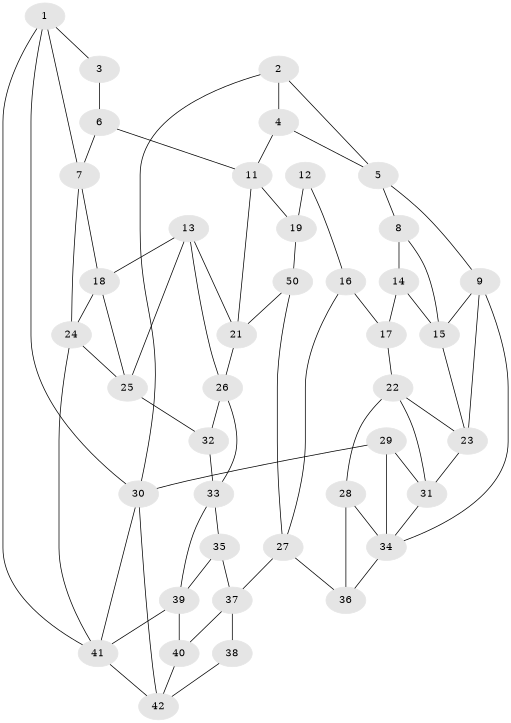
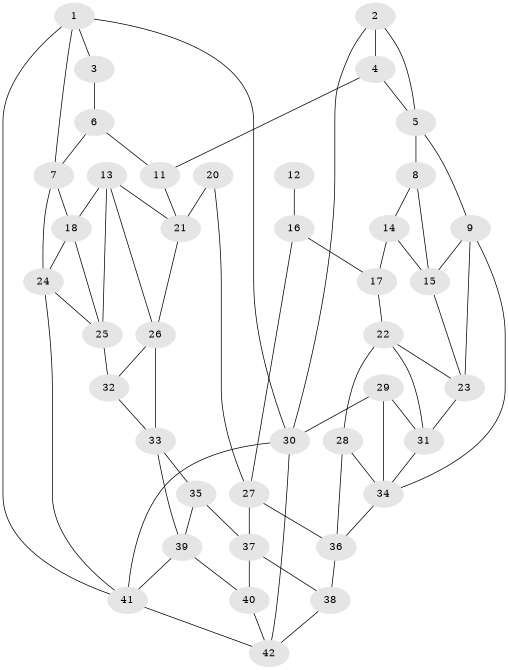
(296, 229) -> none
(293, 282) -> (213, 176)
none -> (333, 574)
